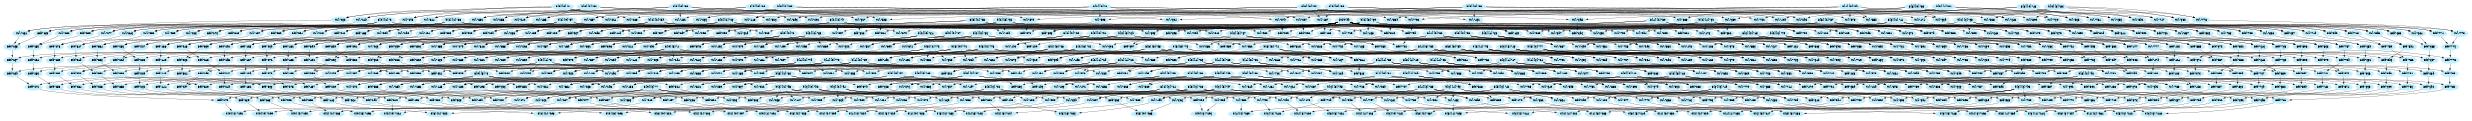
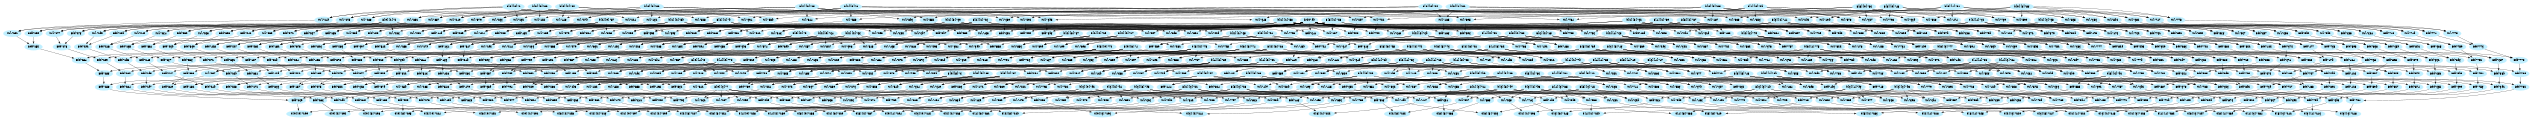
(1004, 34) -> (1639, 34)
(606, 47) -> (1080, 47)
(889, 53) -> none
(140, 74) -> none
